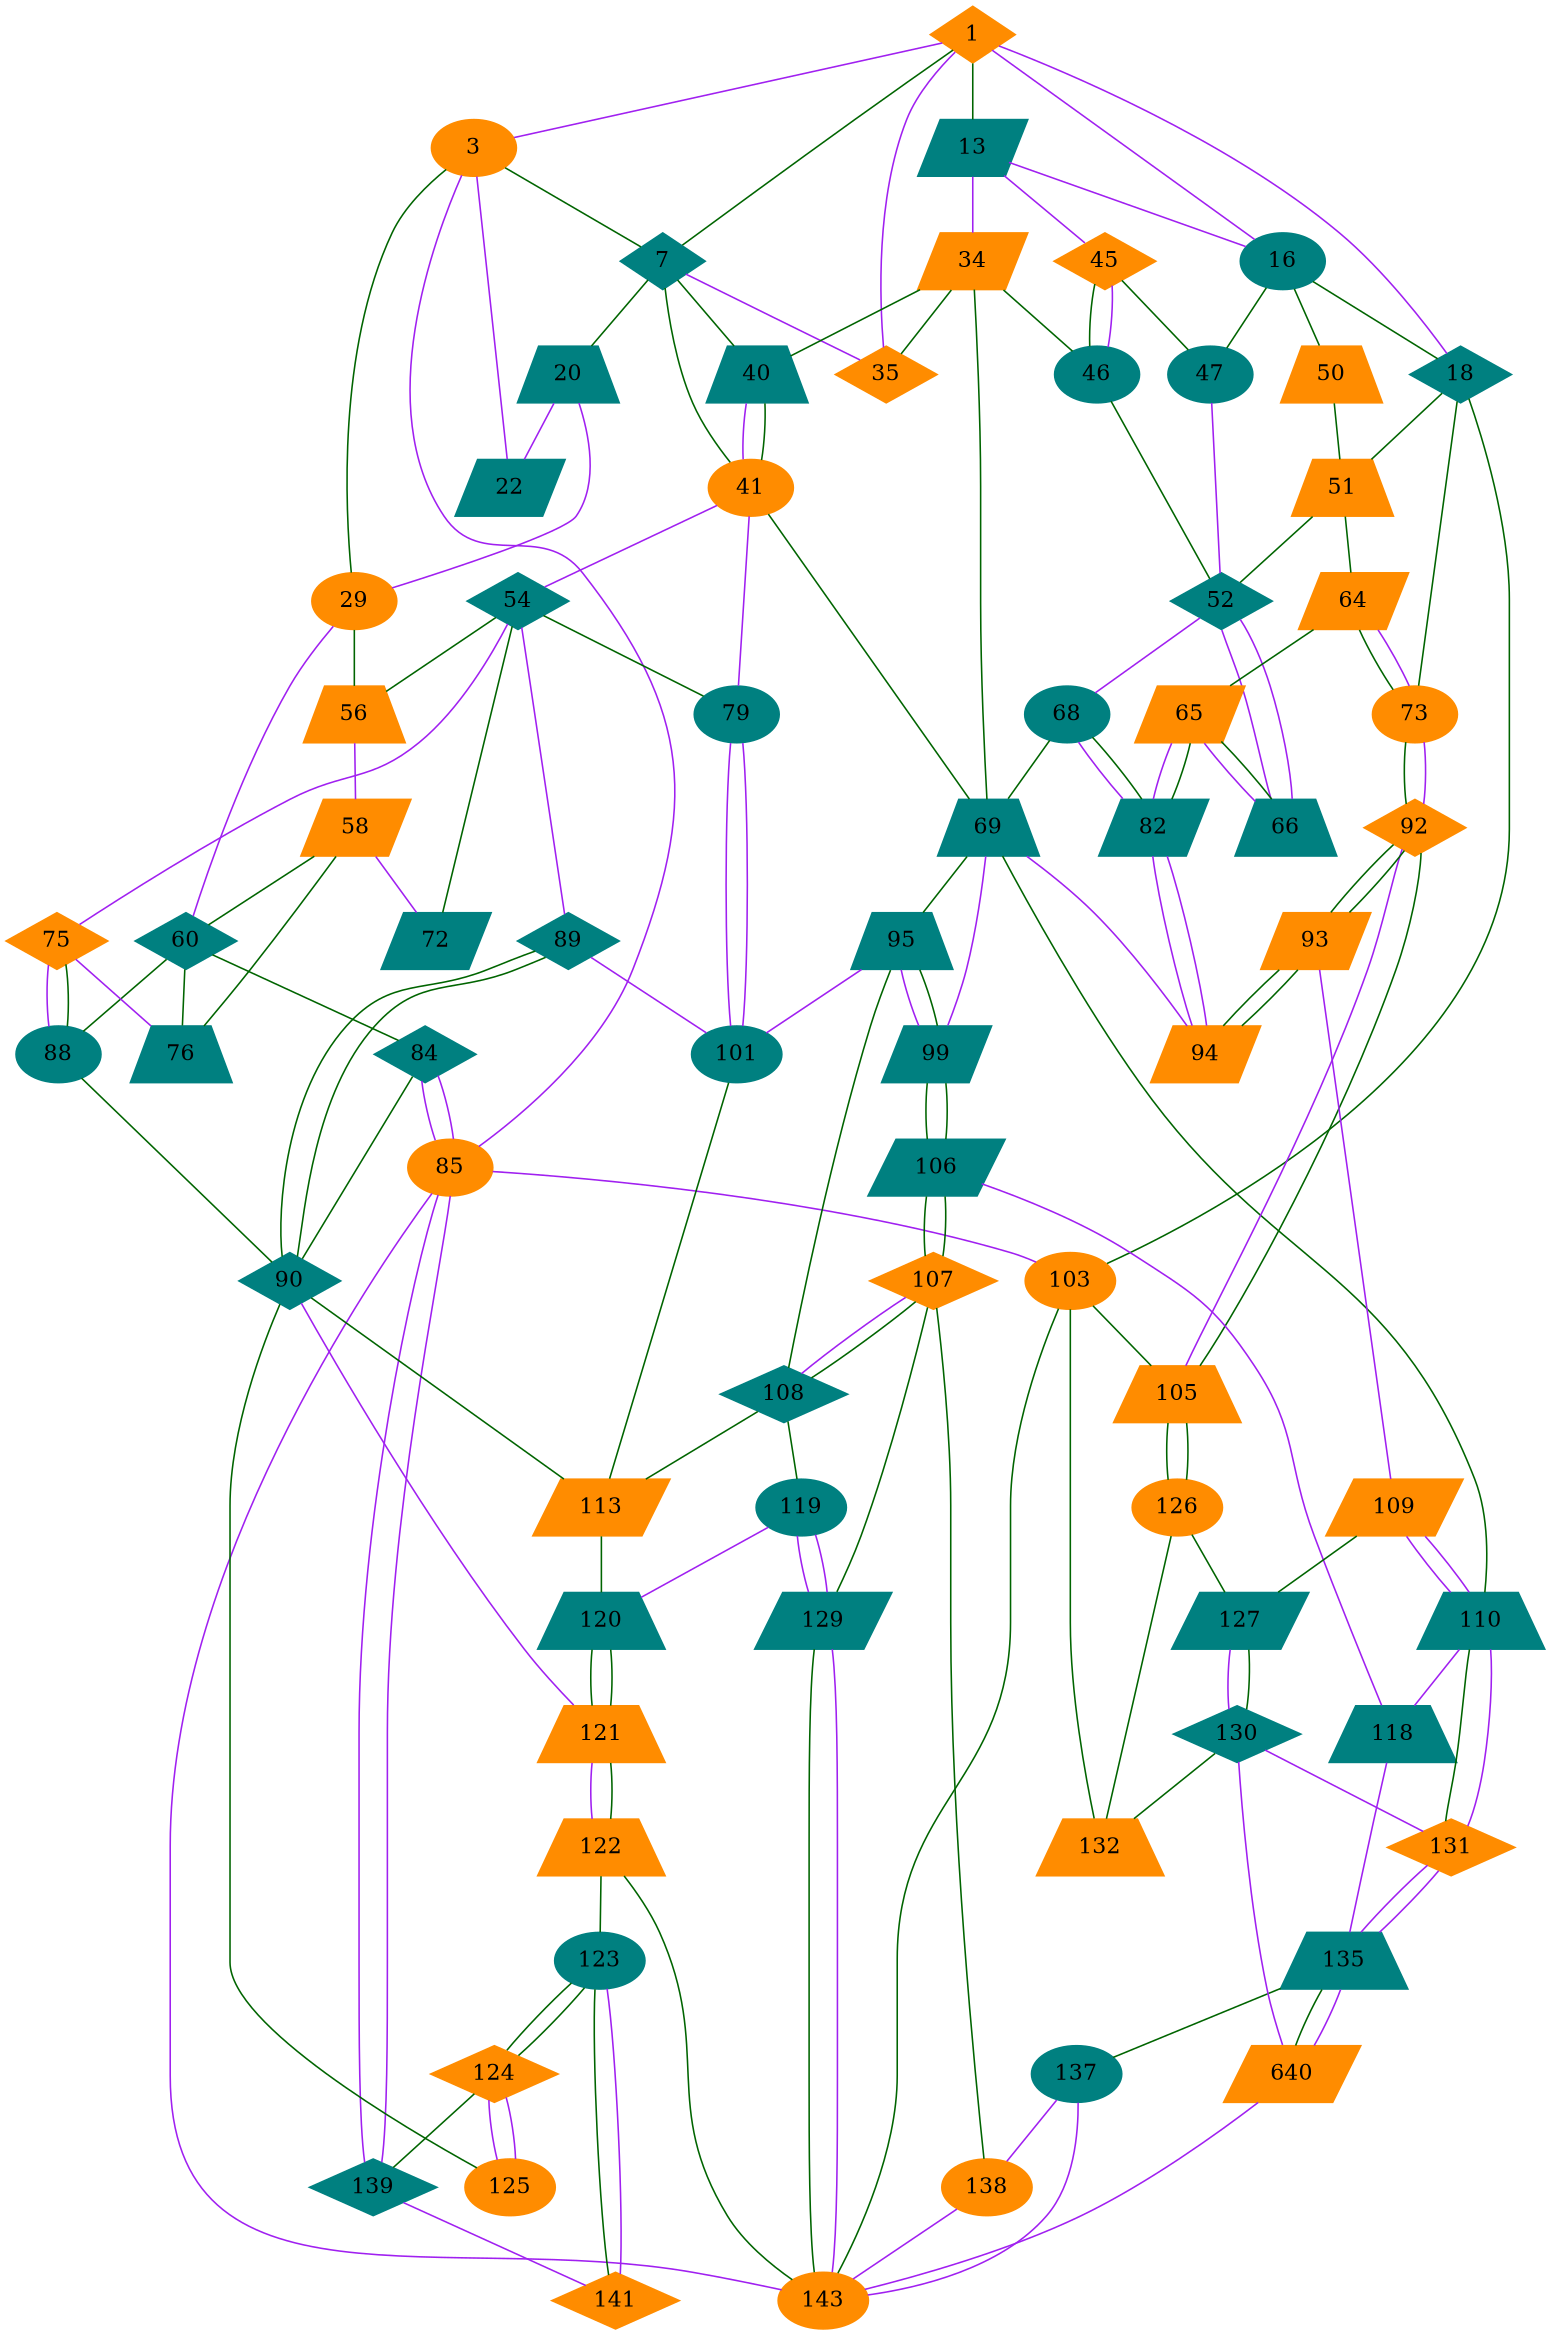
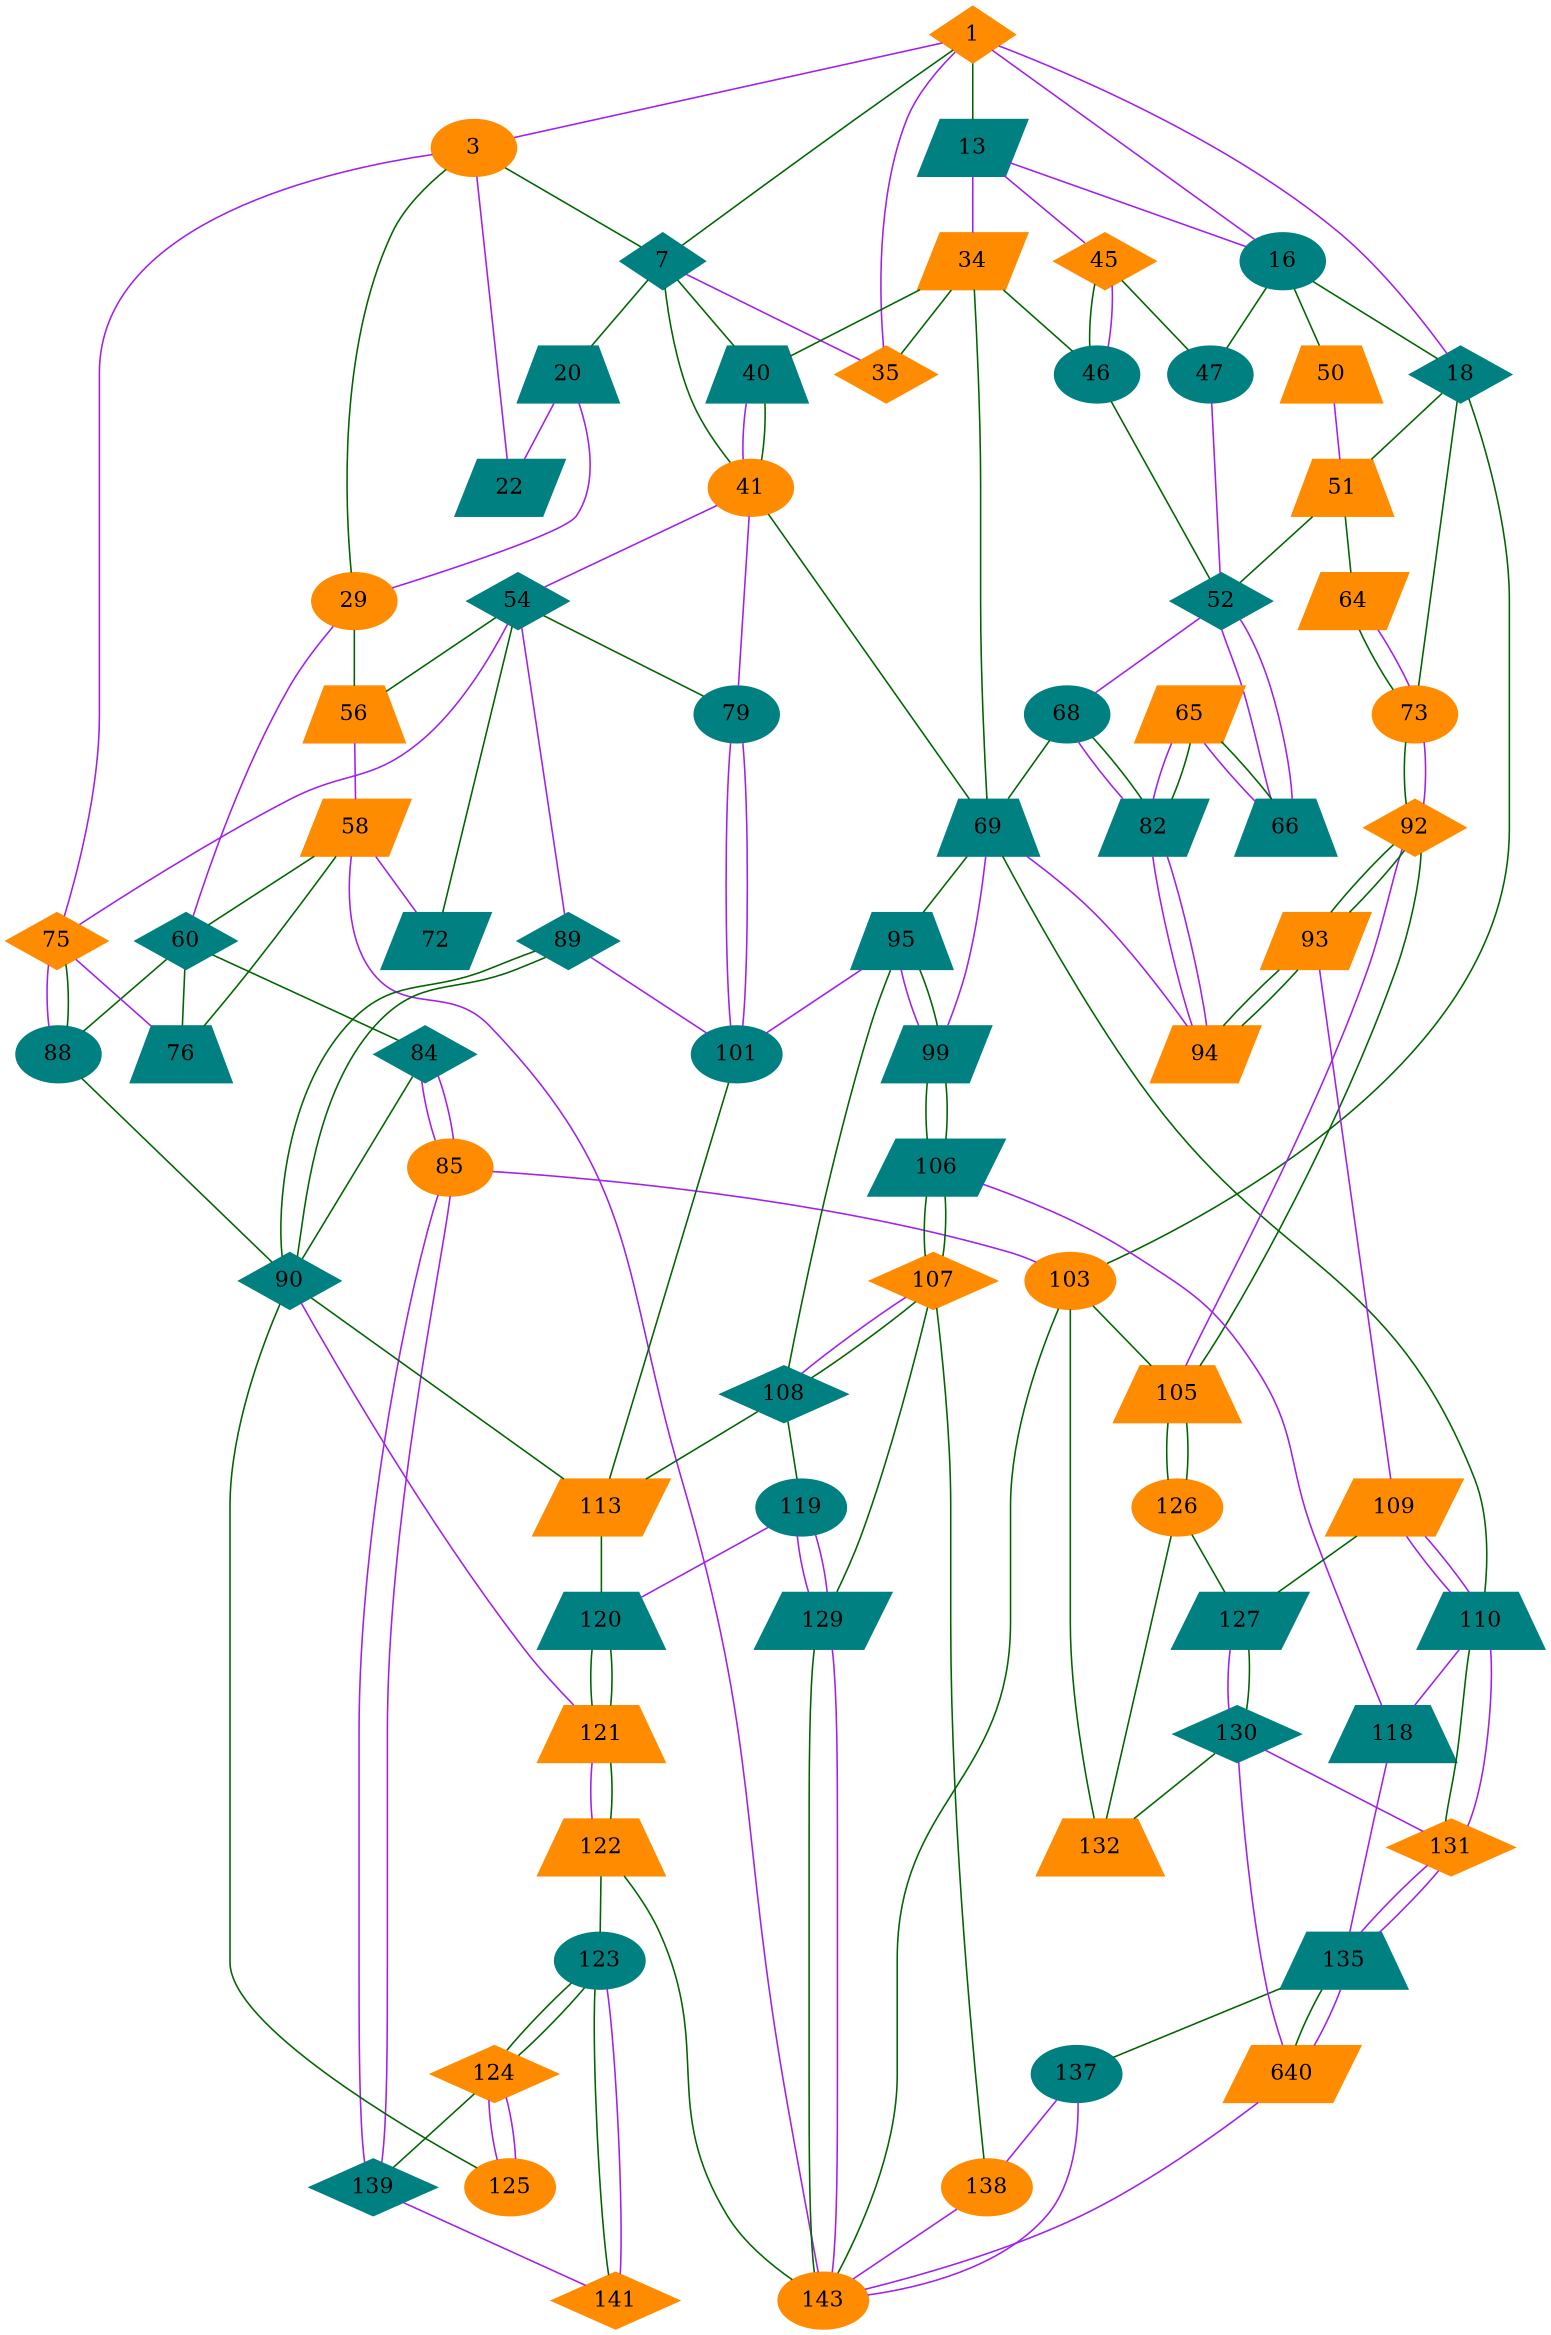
(1337, 431) -> (1337, 431)
(626, 636) -> (99, 431)
(1272, 658) -> none
(170, 1963) -> (688, 1504)
